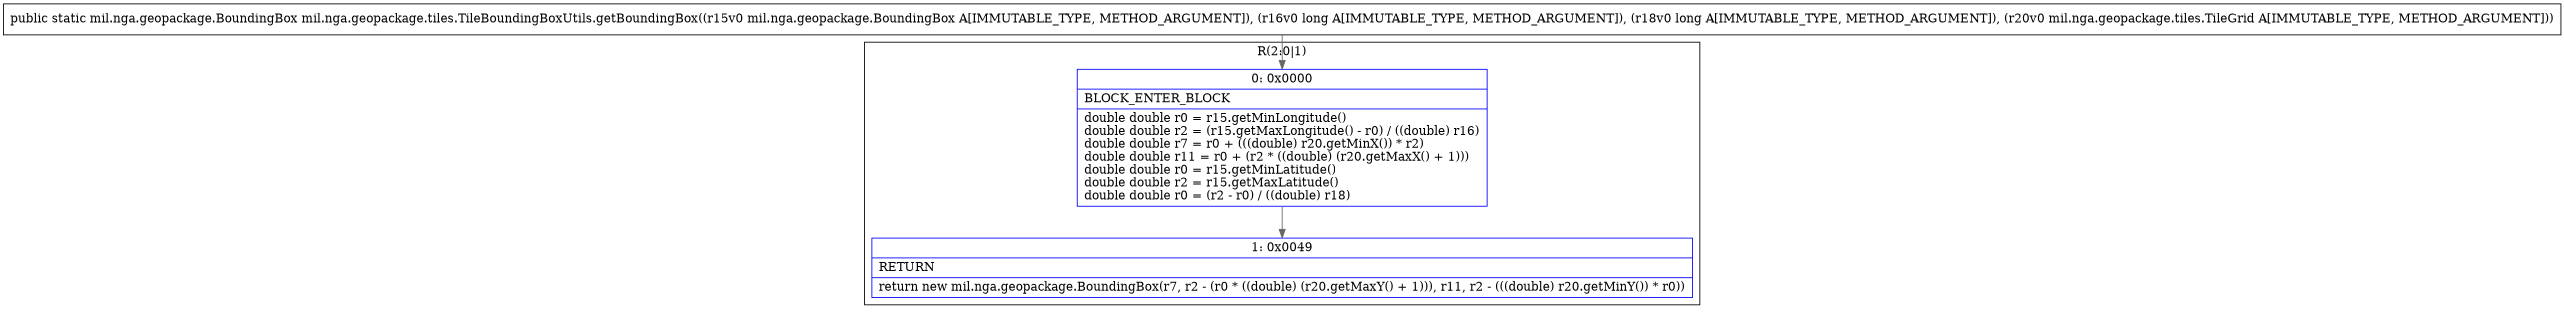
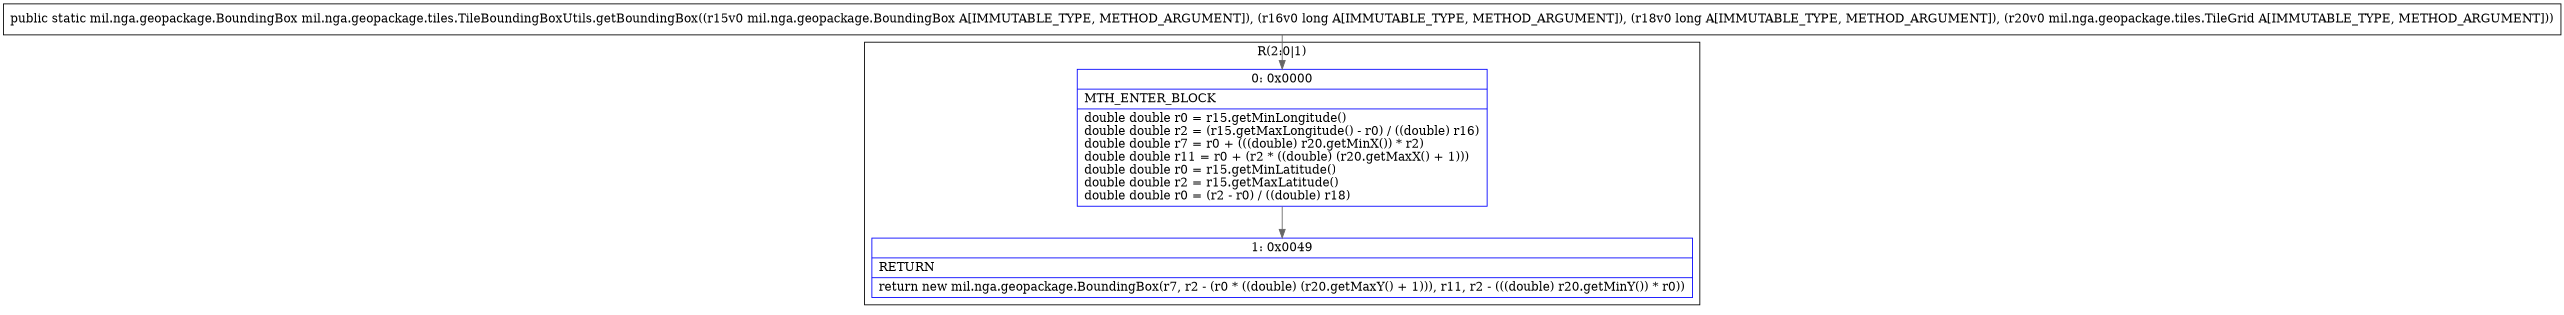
(1157, 99) -> (1150, 99)
